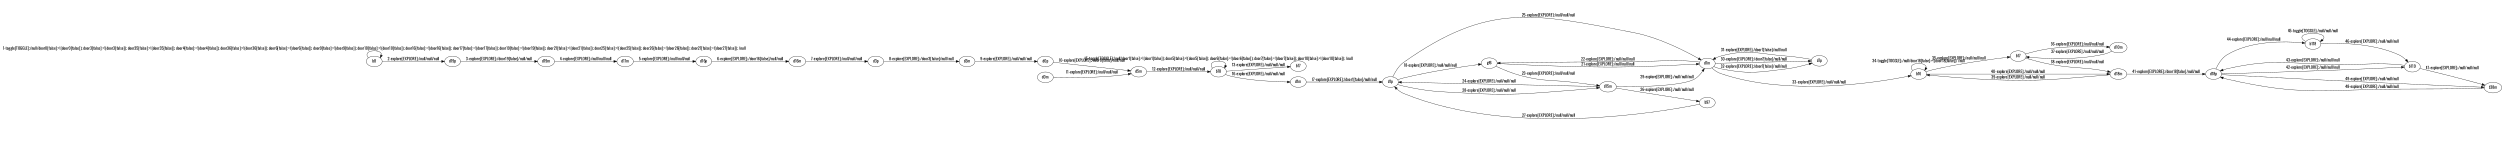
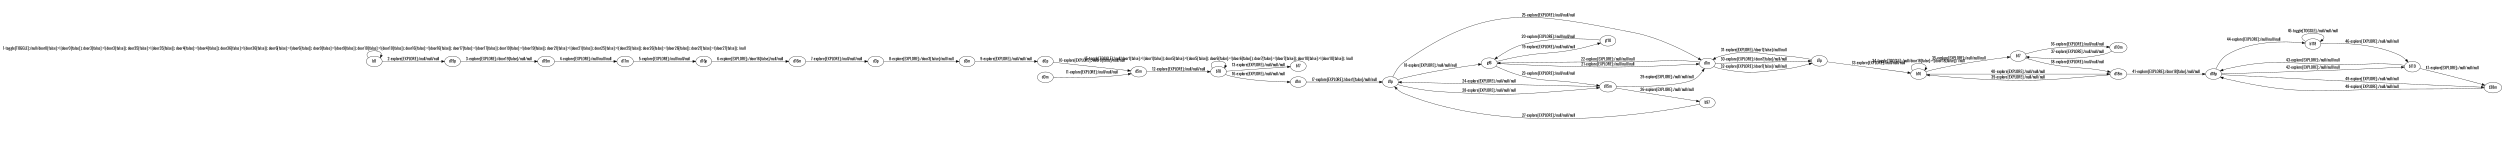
none -> (1608, 41)
(1809, 86) -> (1867, 67)
